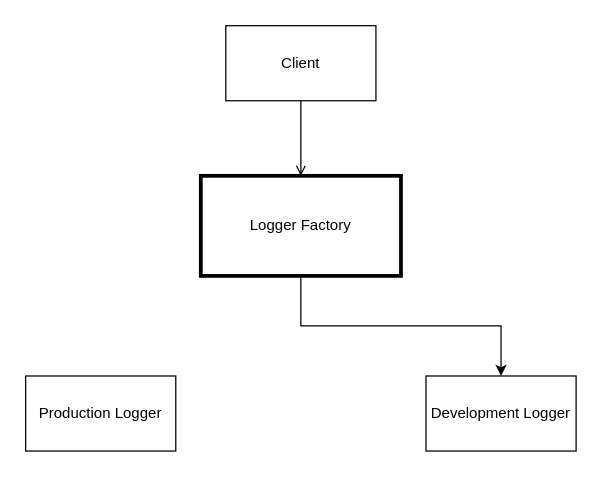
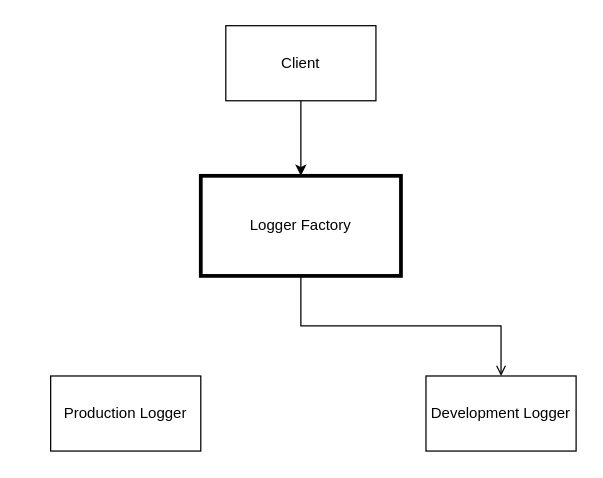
(301, 167) -> (301, 166)
(501, 366) -> (501, 367)
(101, 413) -> (126, 413)
